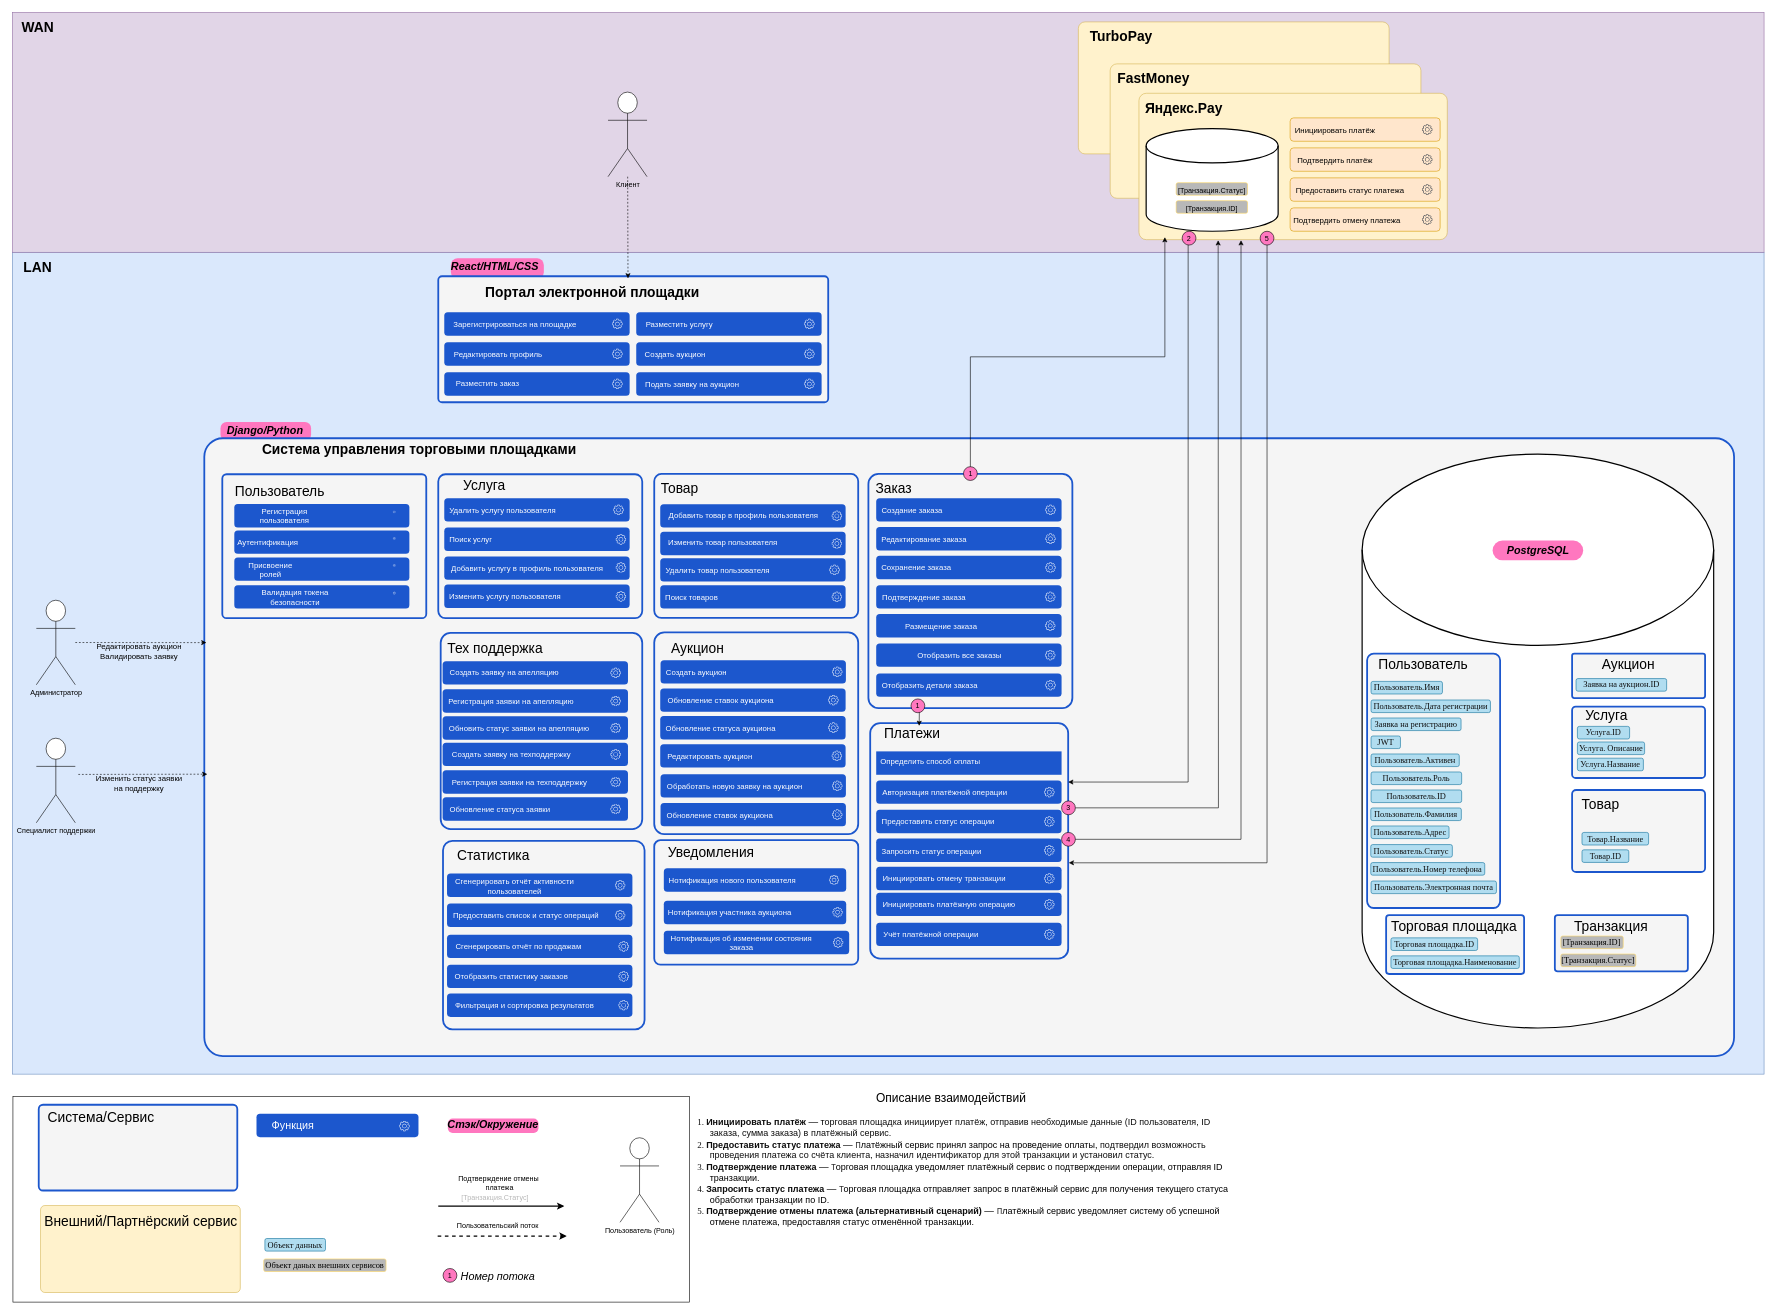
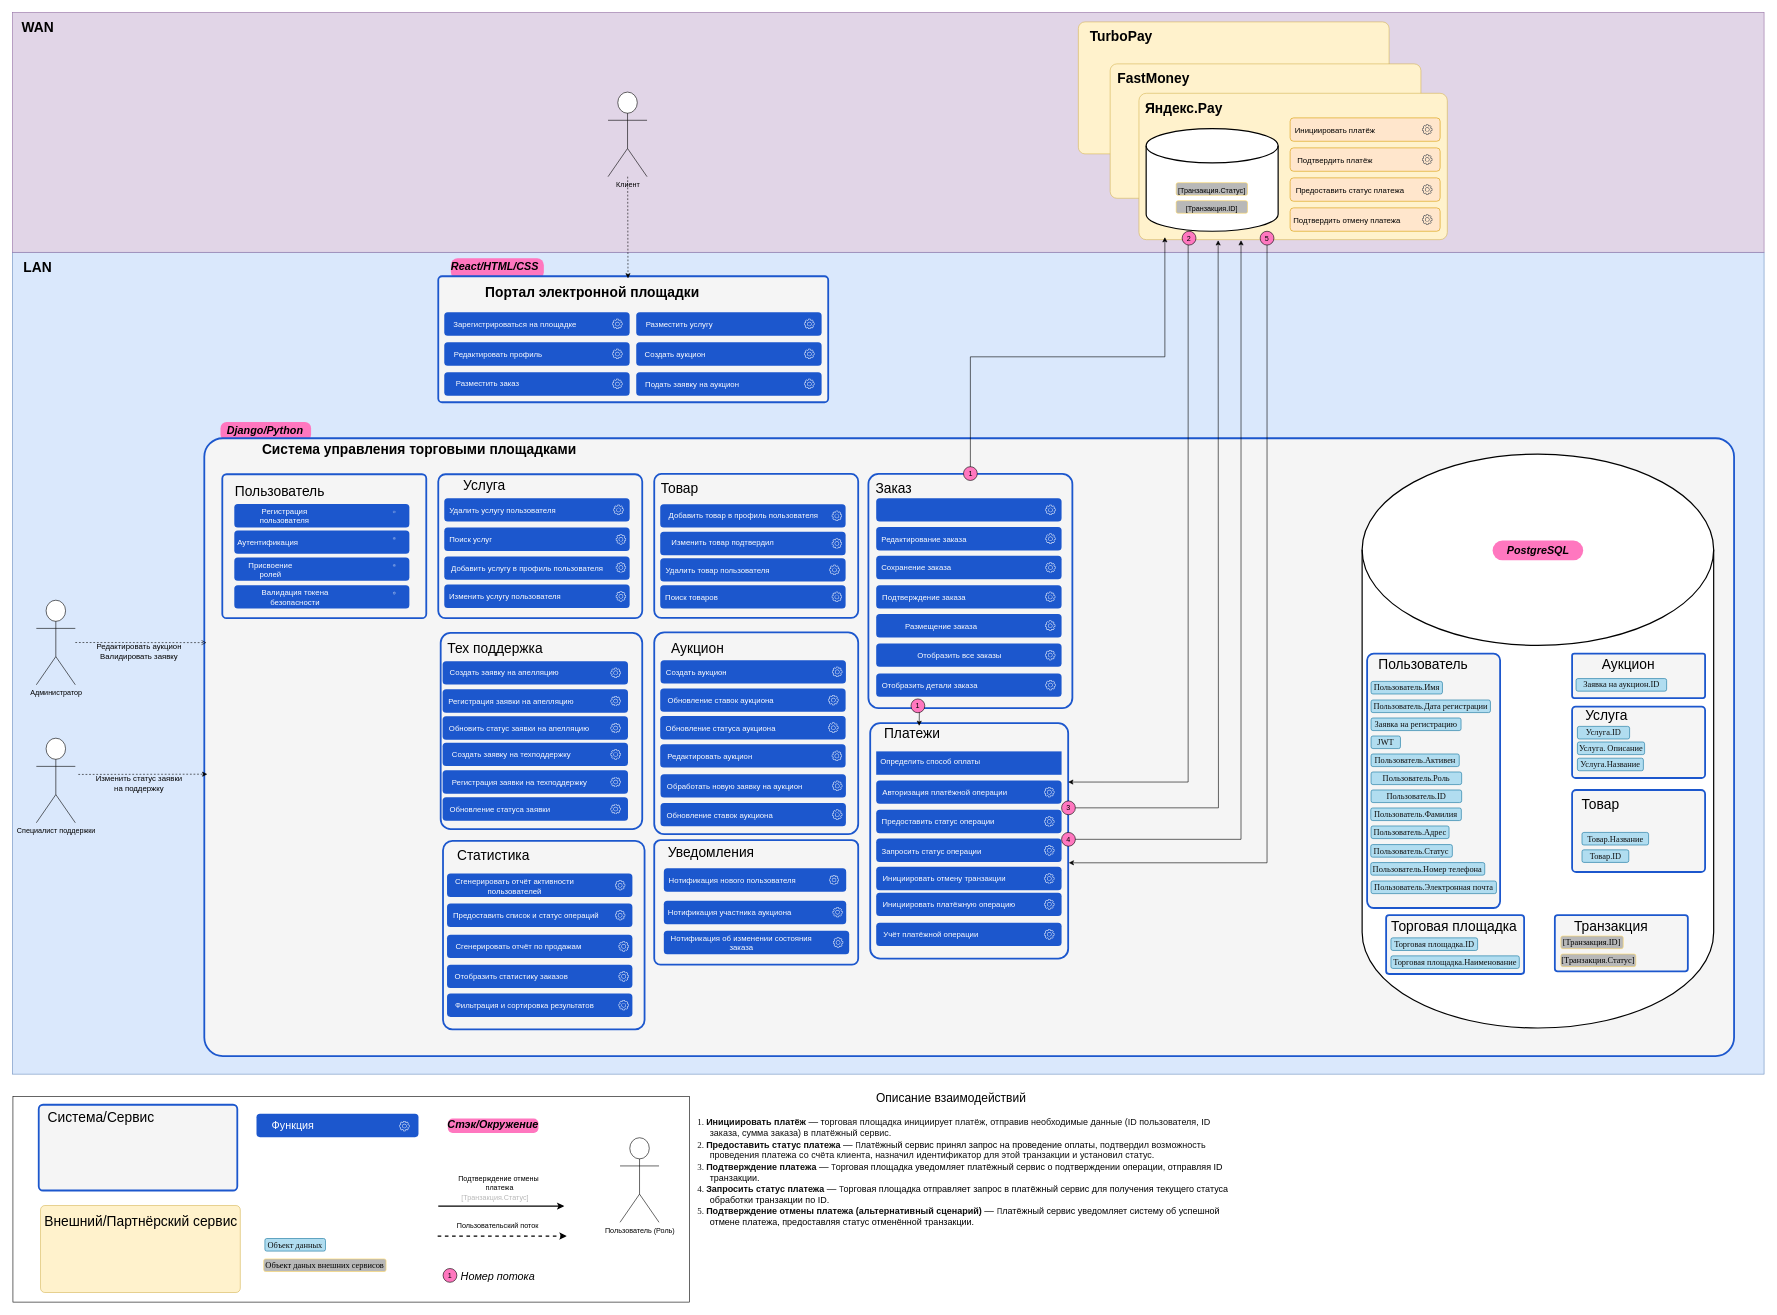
(912, 510) -> none
(723, 543) -> (723, 543)
(201, 643) -> (202, 643)
